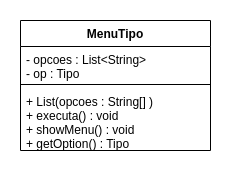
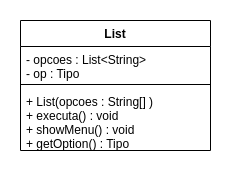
(115, 34) -> (115, 34)
